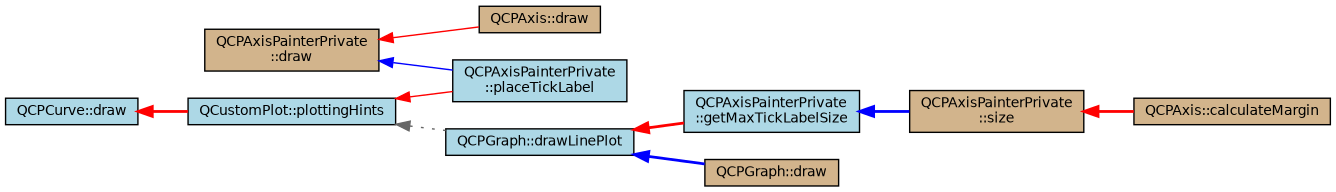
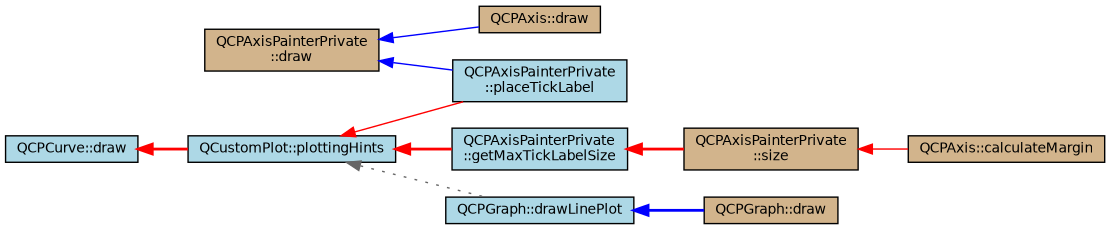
(436, 32) -> (436, 32)
(892, 111) -> (663, 149)
(1116, 111) -> (890, 149)
(666, 125) -> (431, 149)
